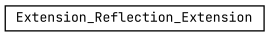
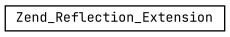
(135, 18) -> (115, 18)
